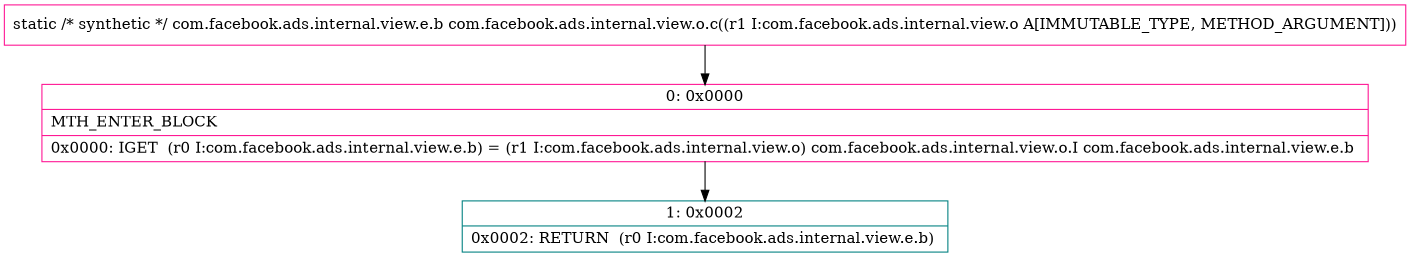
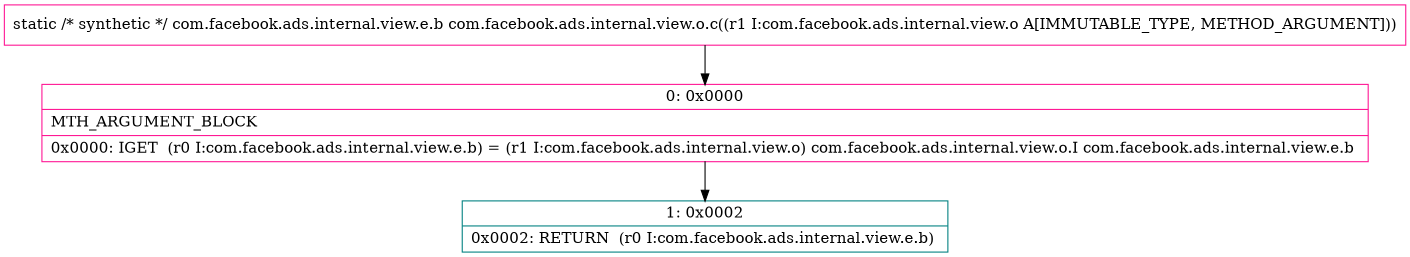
(134, 122) -> (154, 122)
